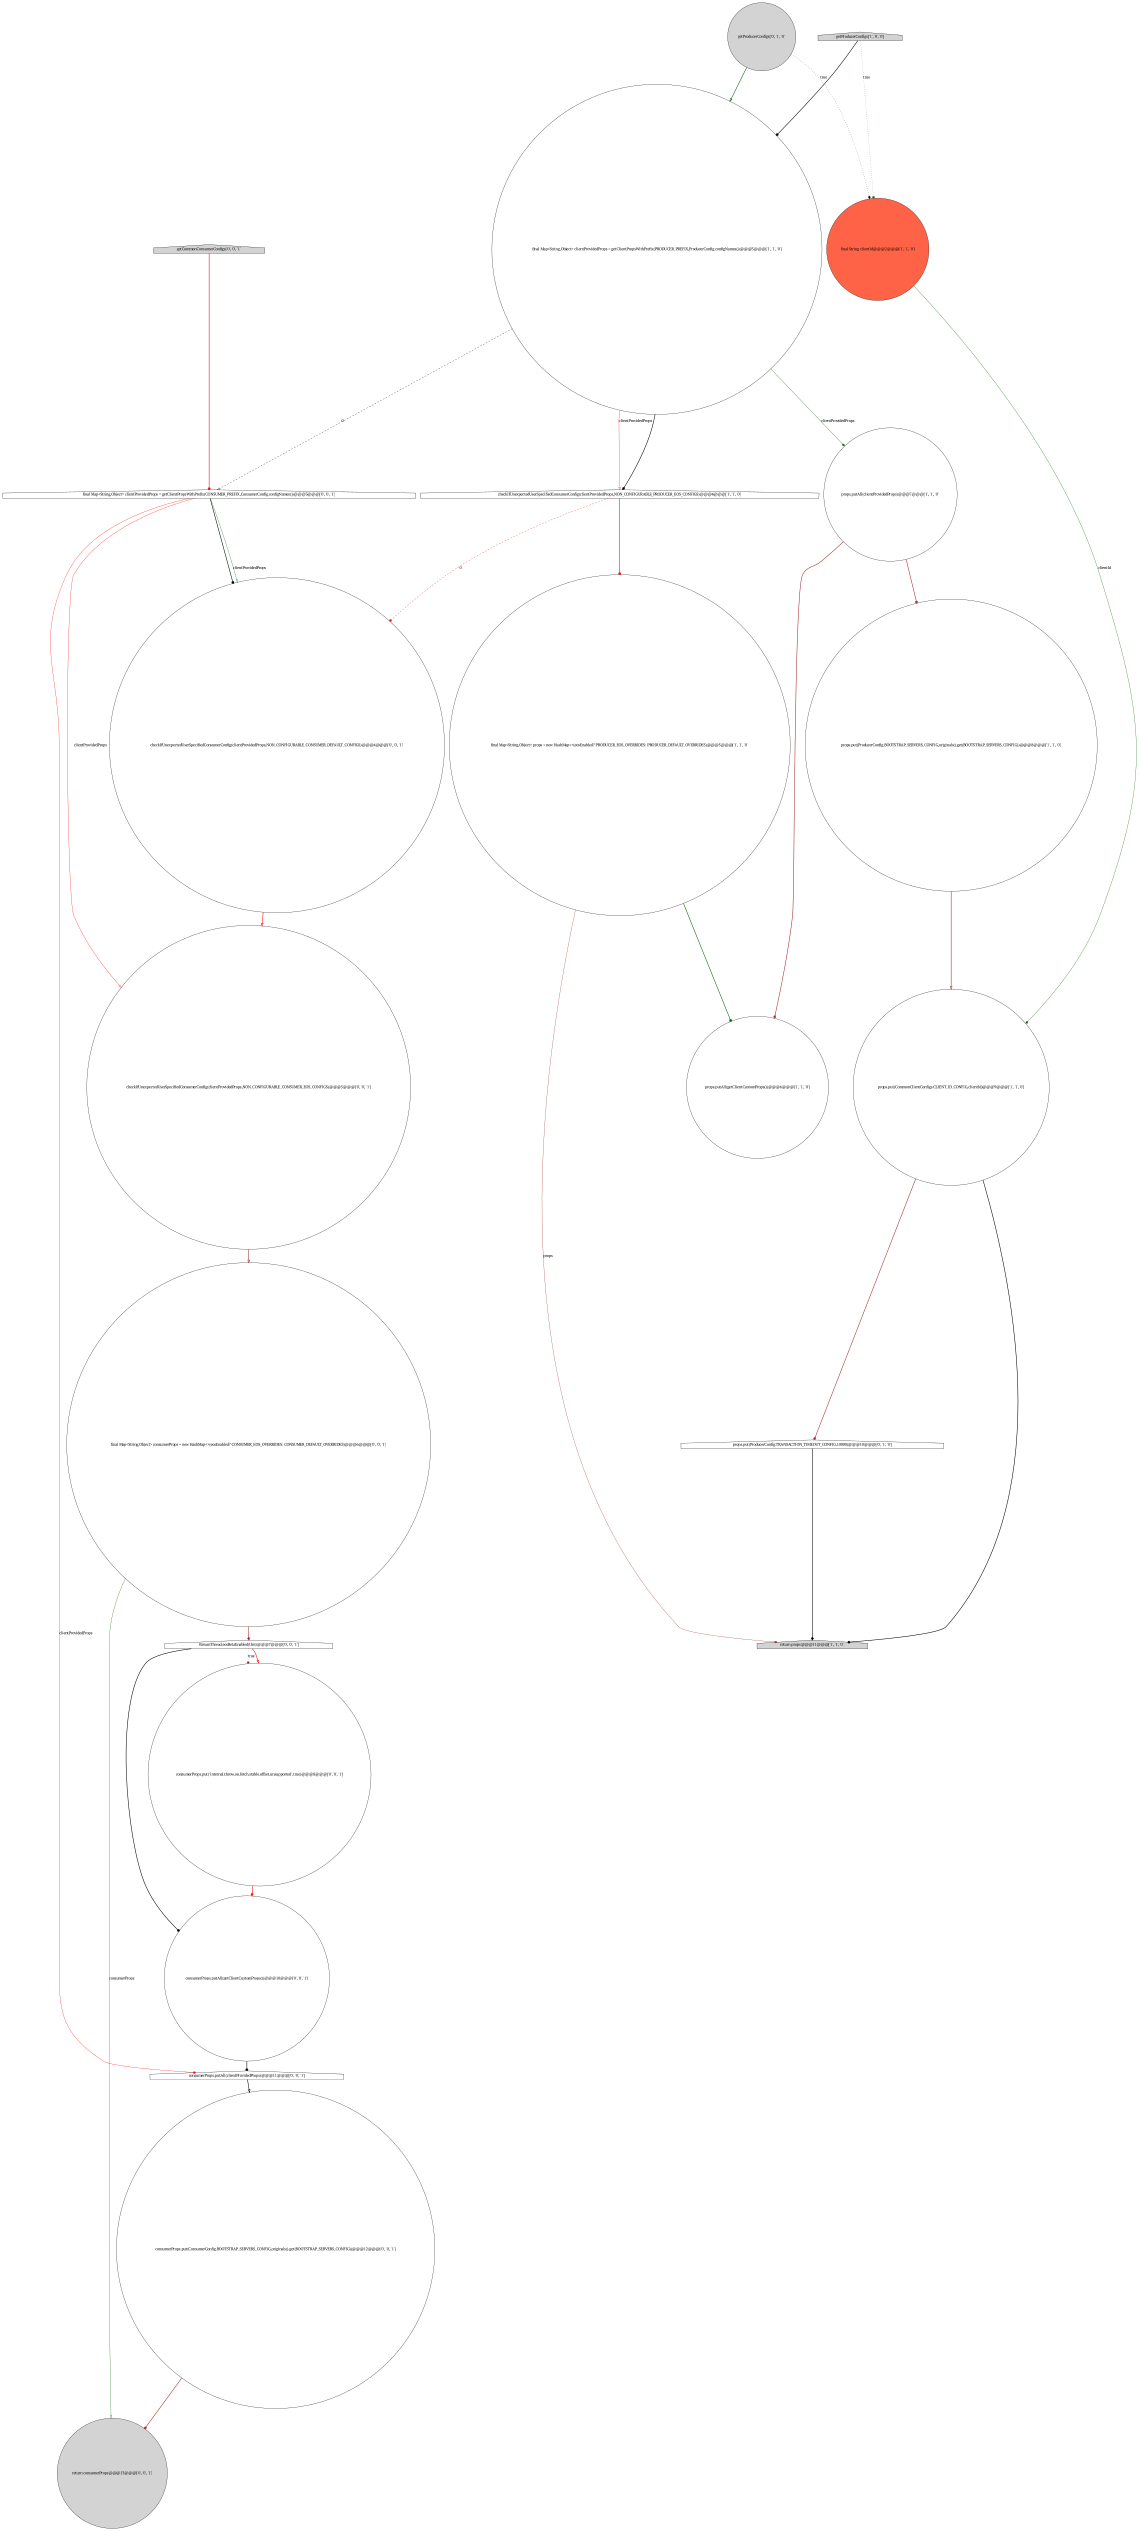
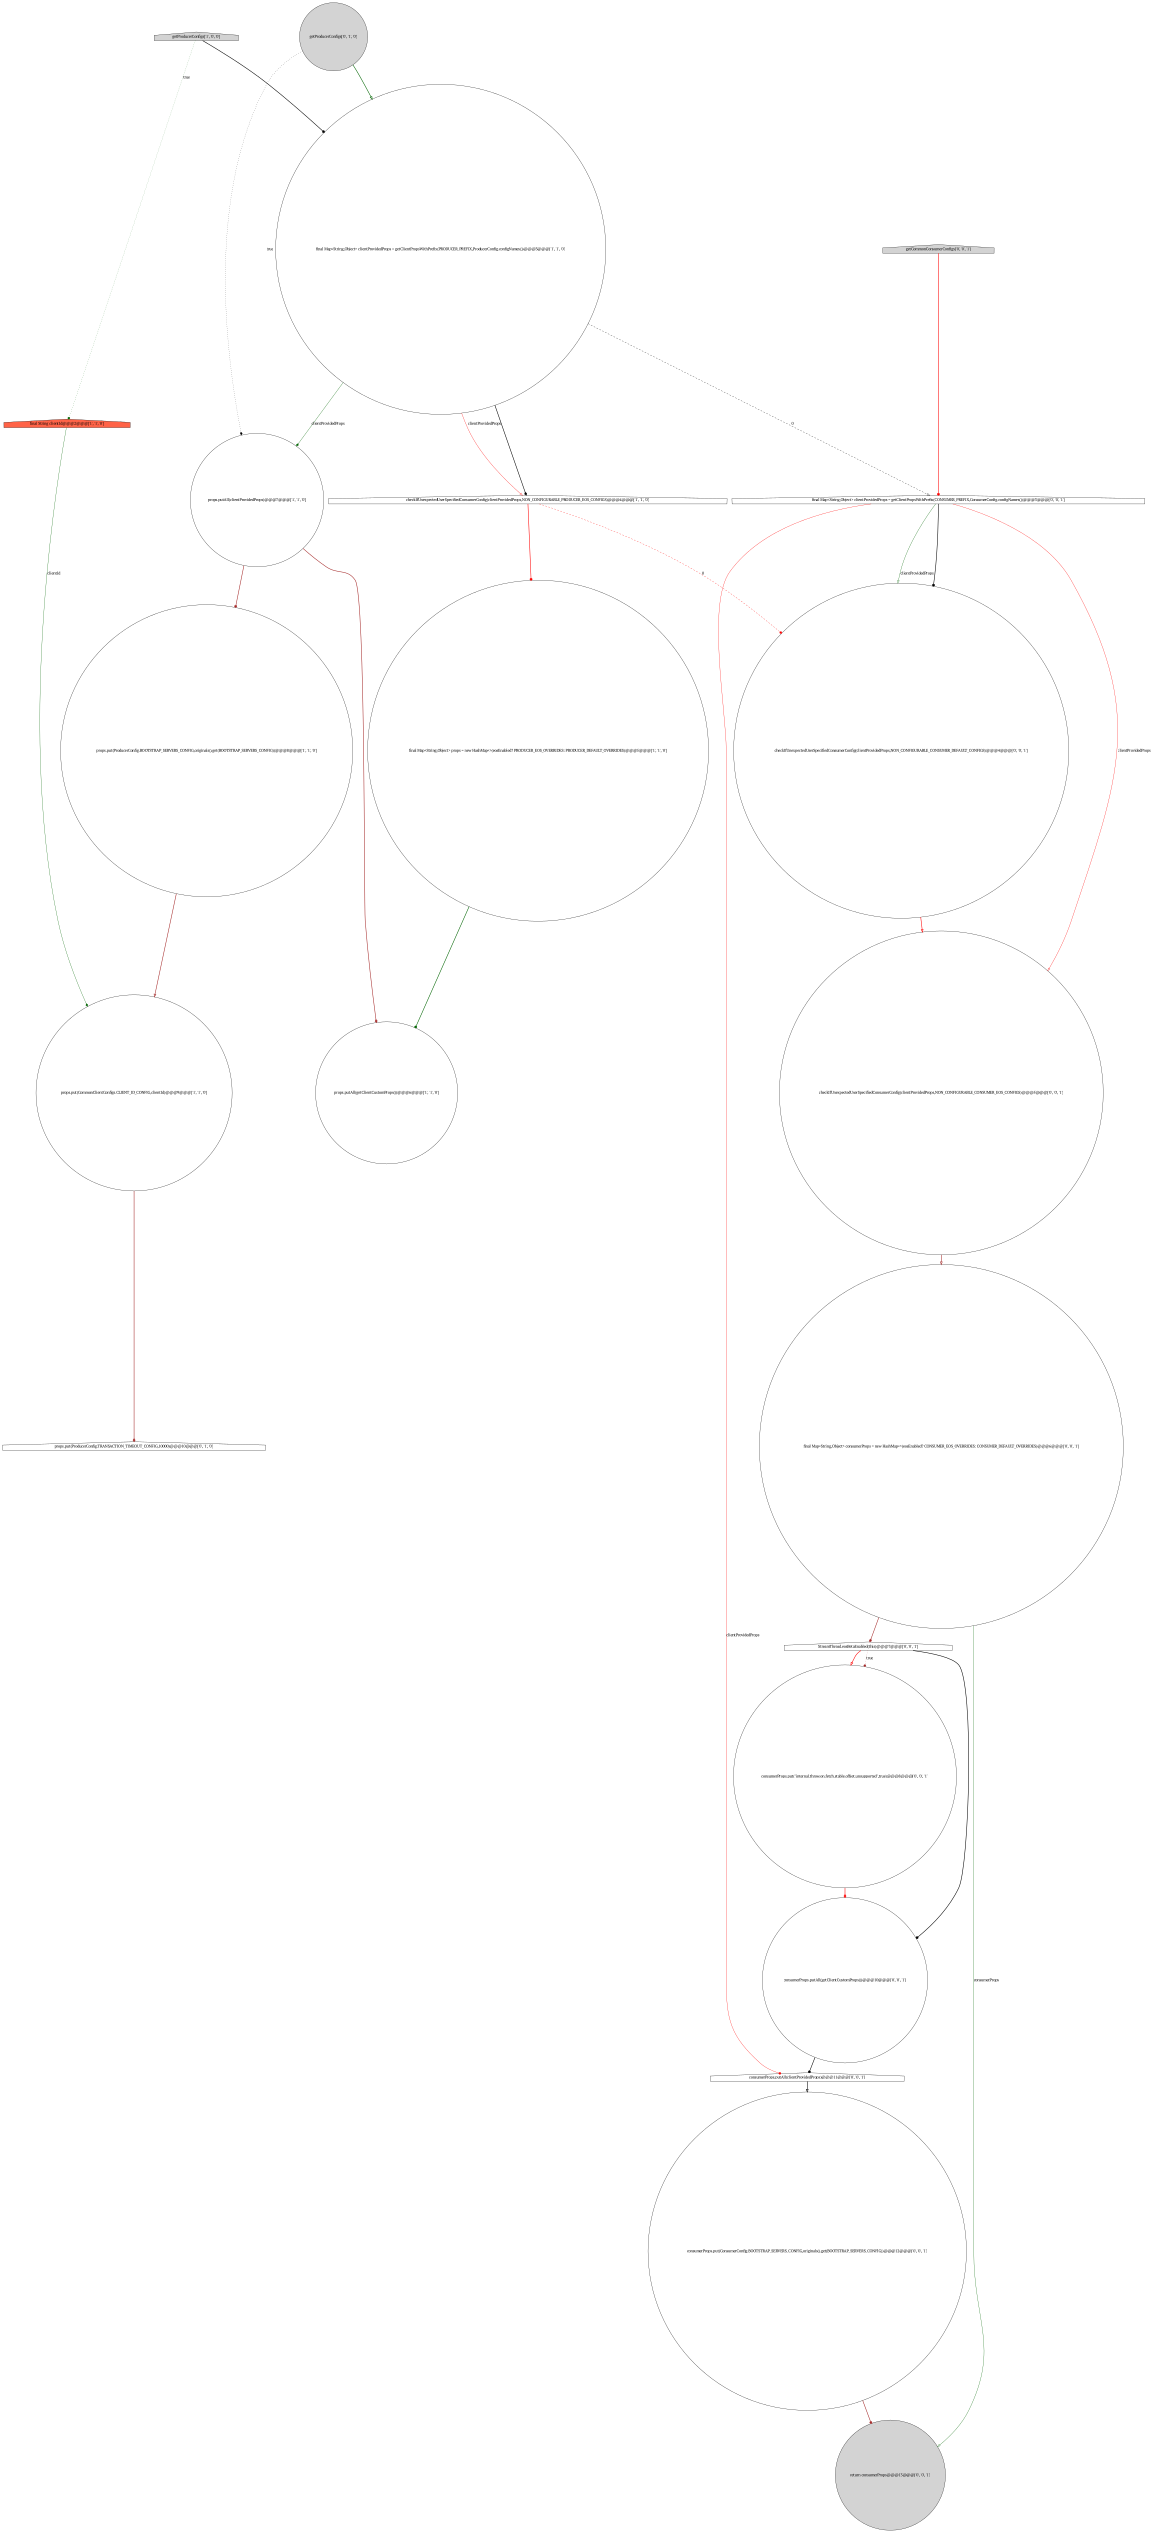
(843, 117) -> (228, 231)
(878, 249) -> (67, 424)
(812, 1645) -> none
